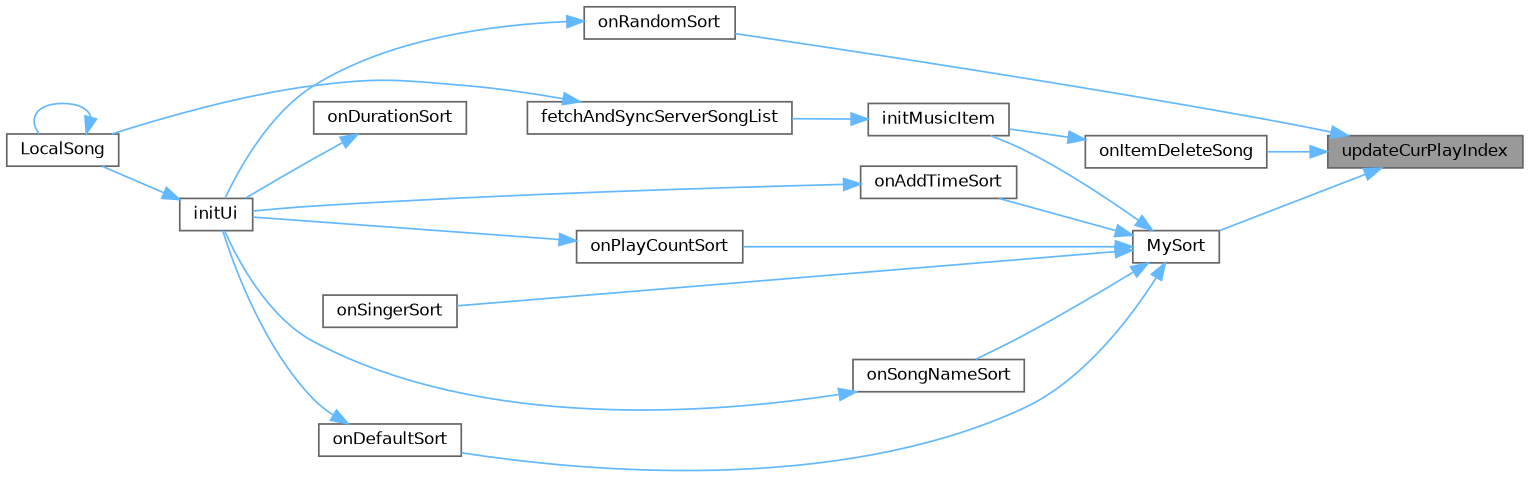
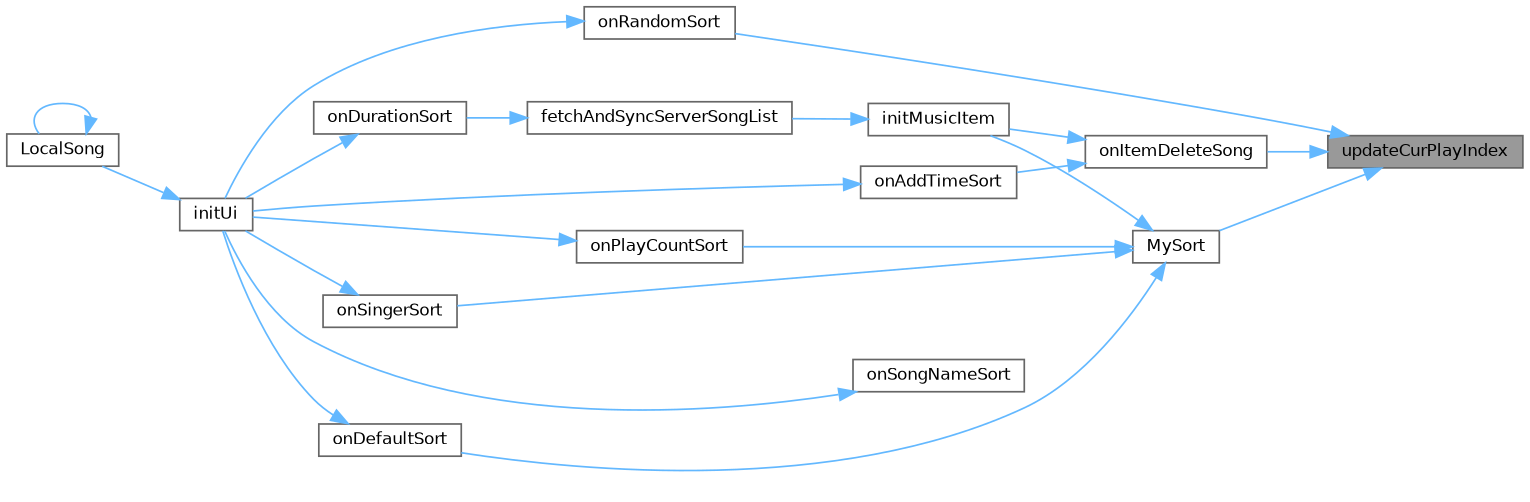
(347, 82) -> (488, 118)
(1057, 215) -> (1039, 169)
none -> (294, 259)
(1055, 318) -> none
